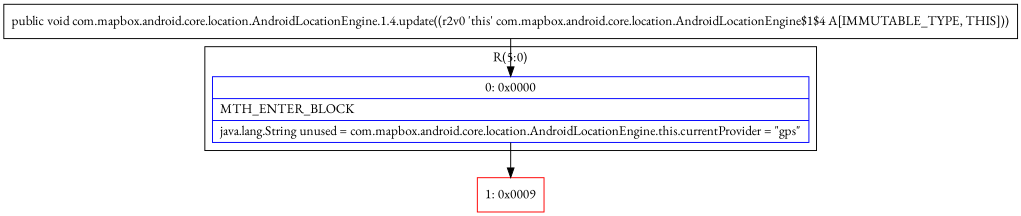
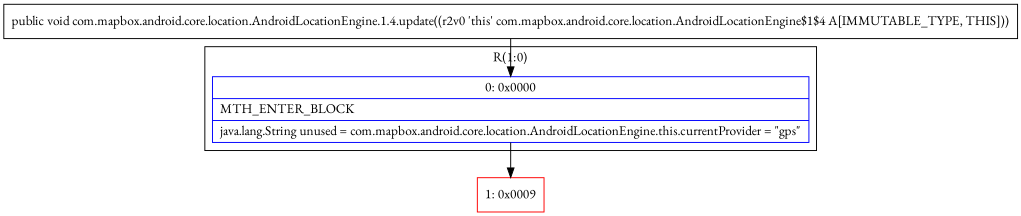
(511, 58) -> (511, 58)
